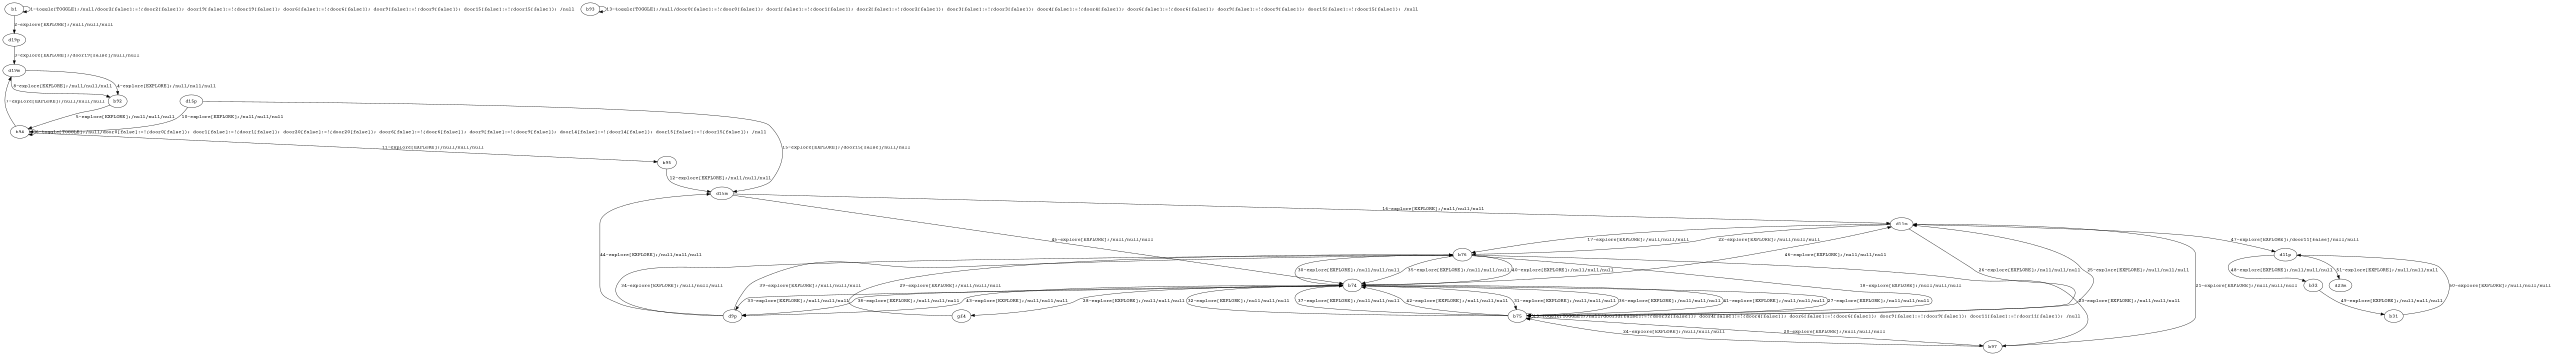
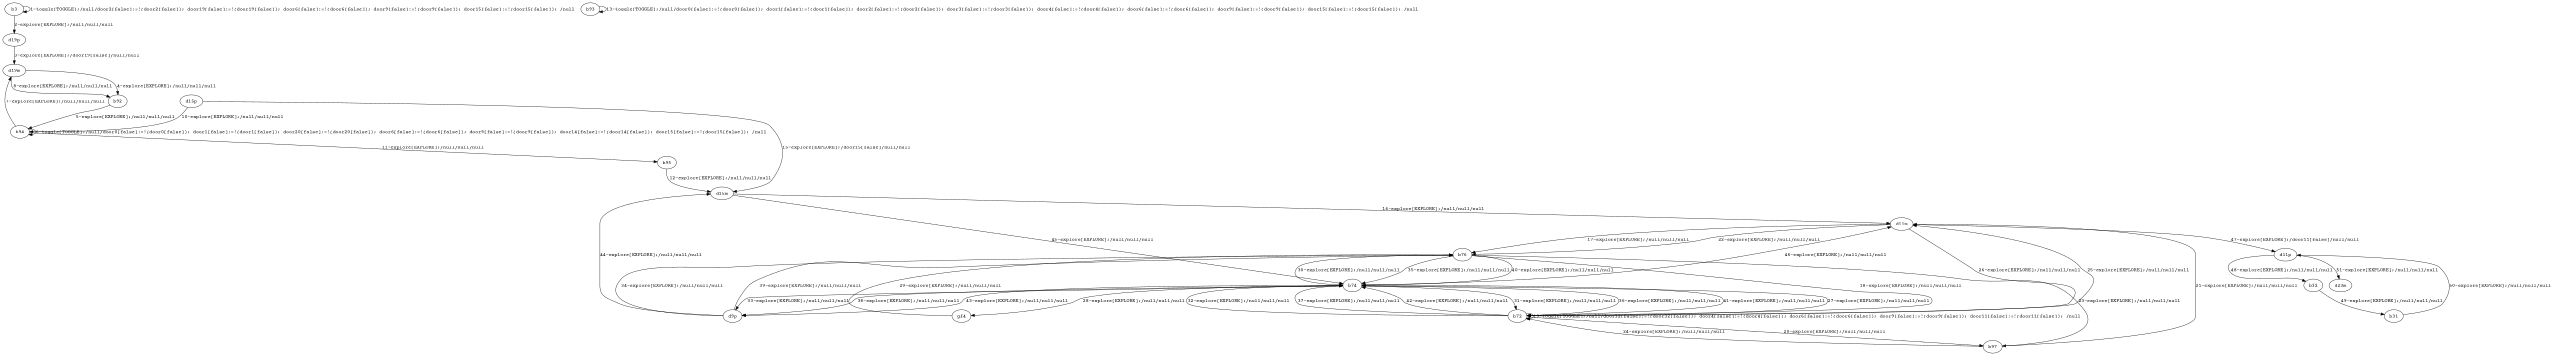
(14, 9) -> (14, 9)
(1517, 316) -> (1517, 316)
